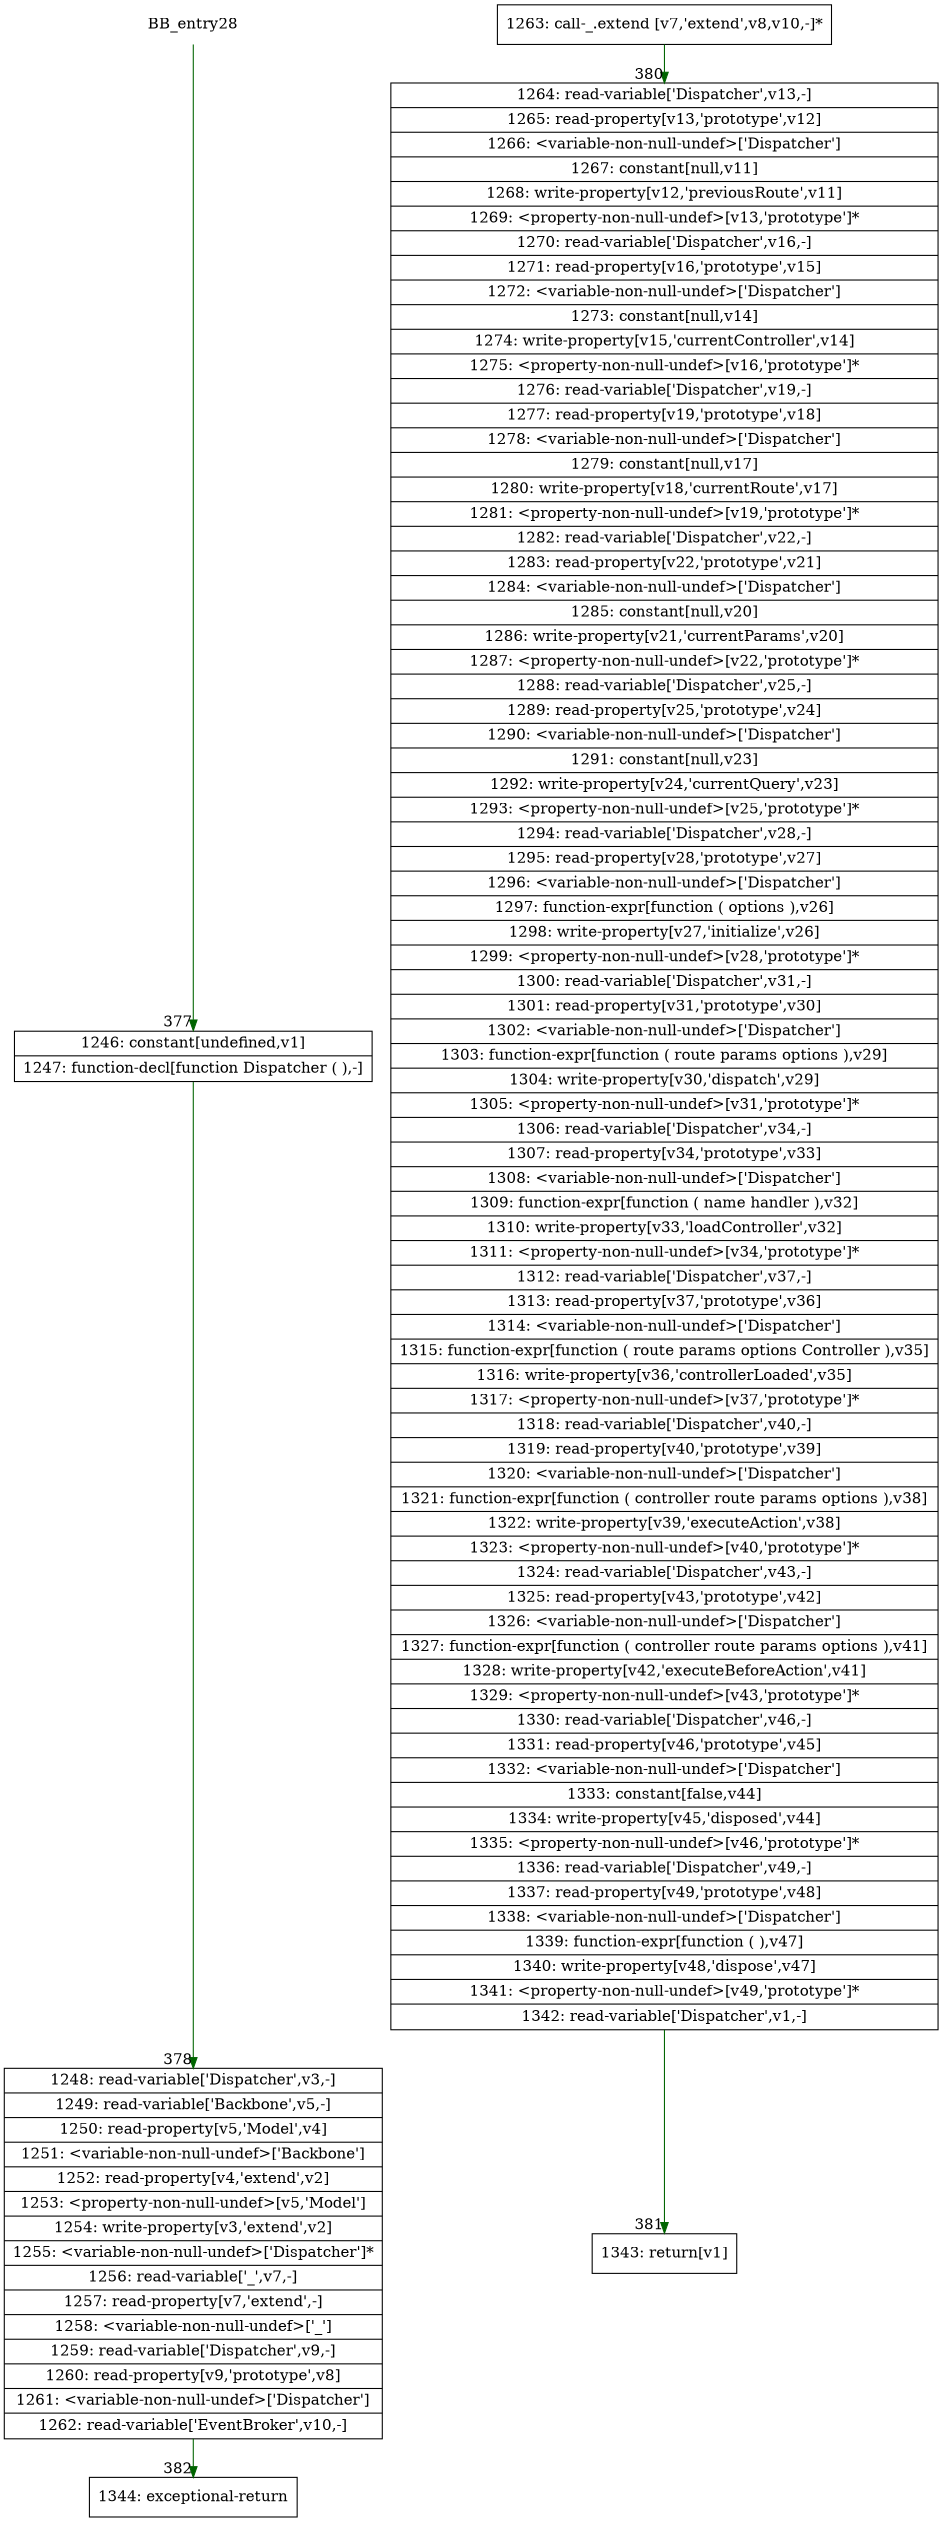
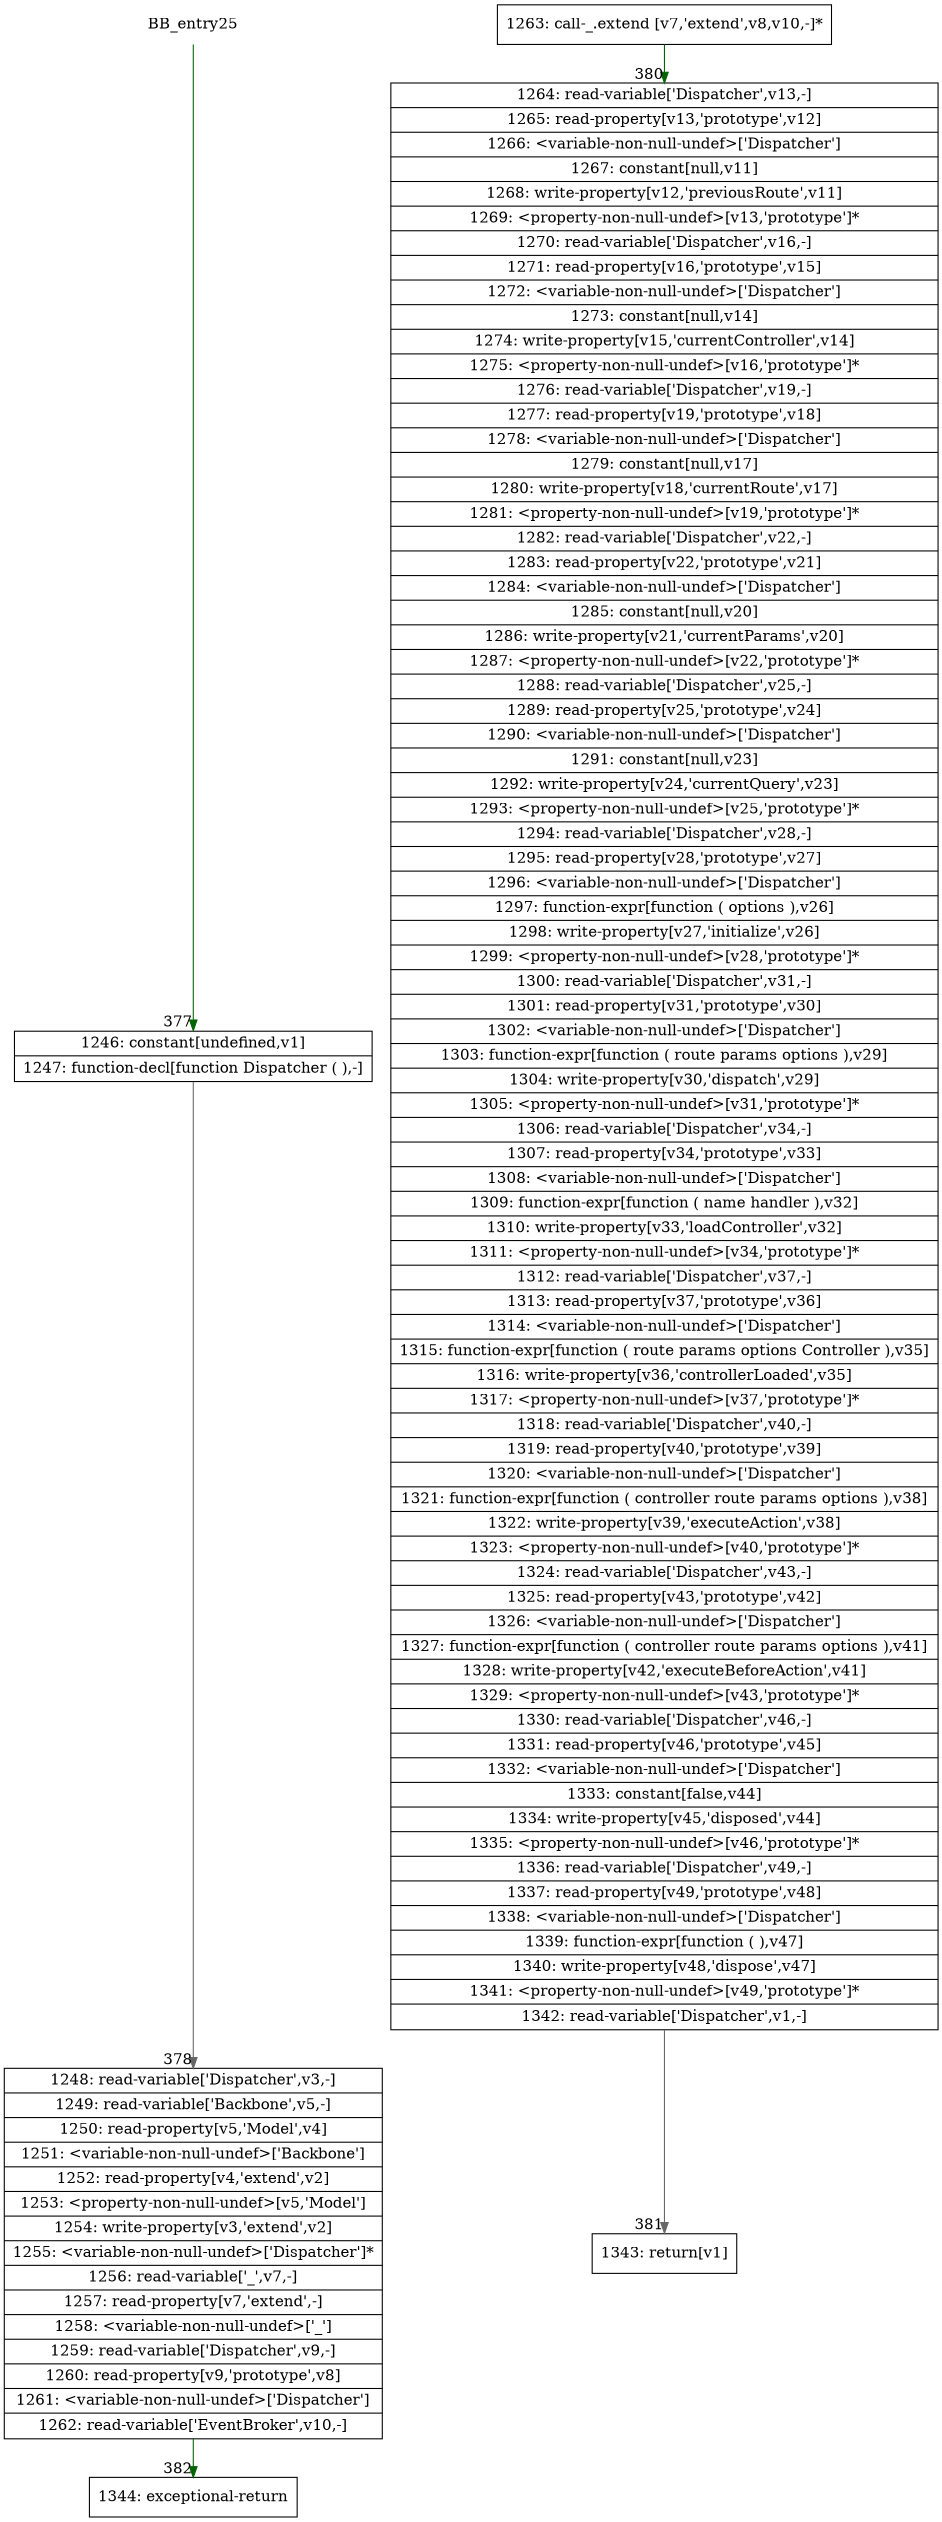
(193, 25) -> (193, 25)
(193, 1570) -> (193, 1570)
(664, 2126) -> (664, 2126)
